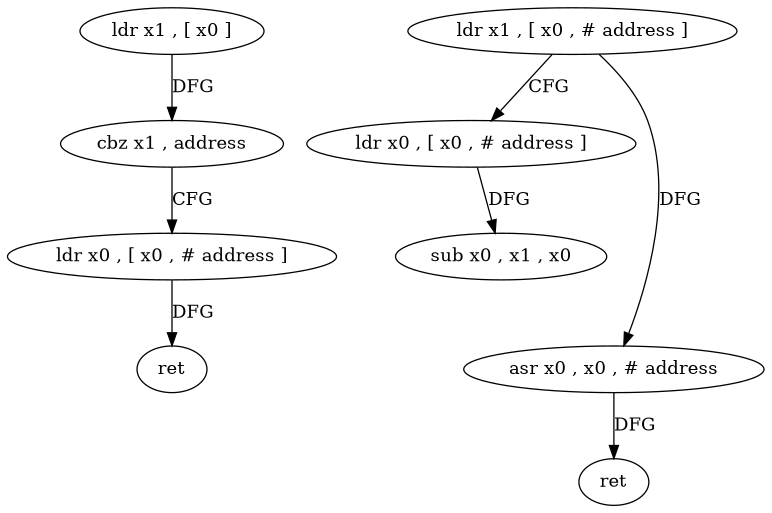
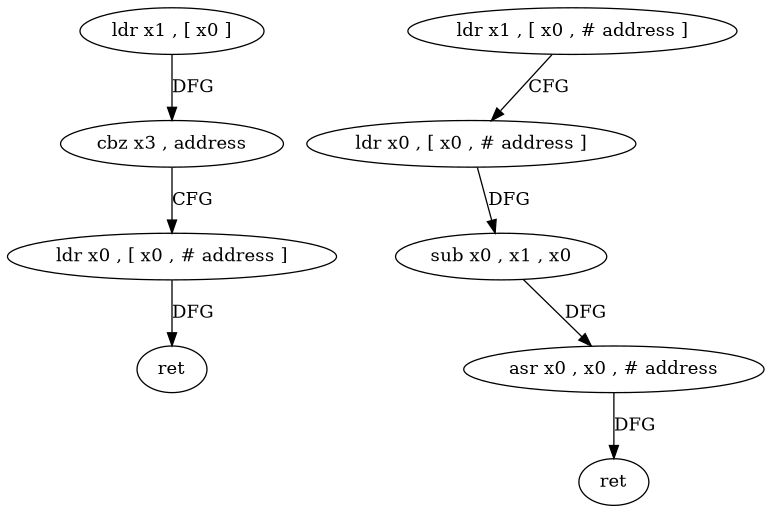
(172, 144) -> (172, 144)
(658, 187) -> (553, 308)
